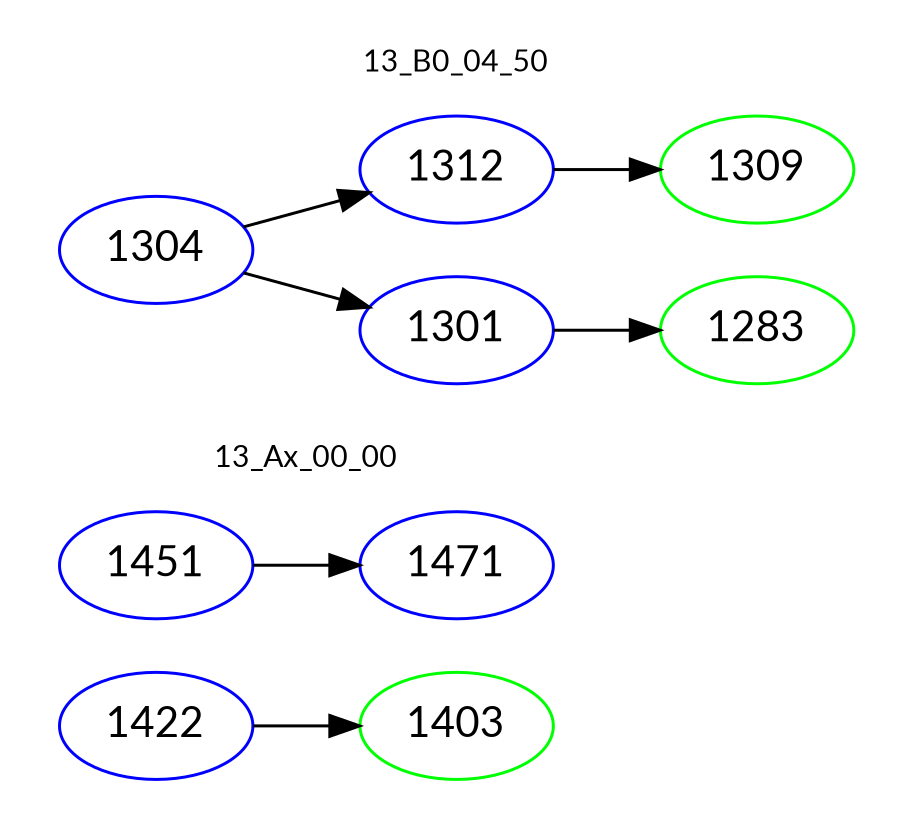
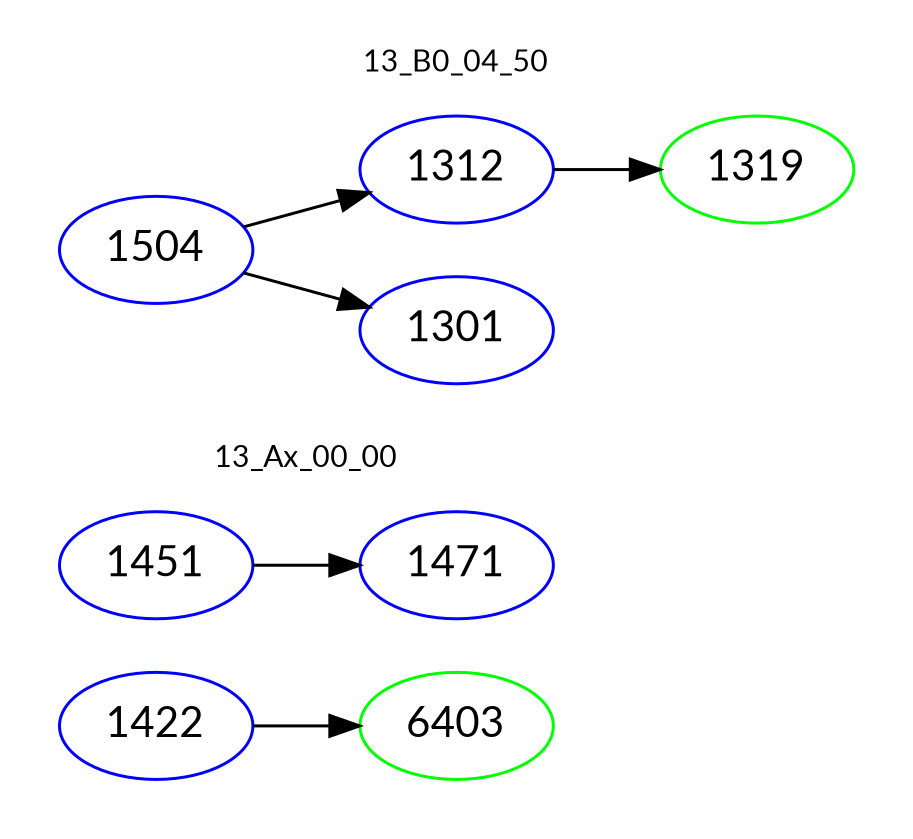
(757, 170) -> (757, 170)
(156, 250) -> (156, 250)
(757, 330) -> none
(457, 726) -> (457, 726)
